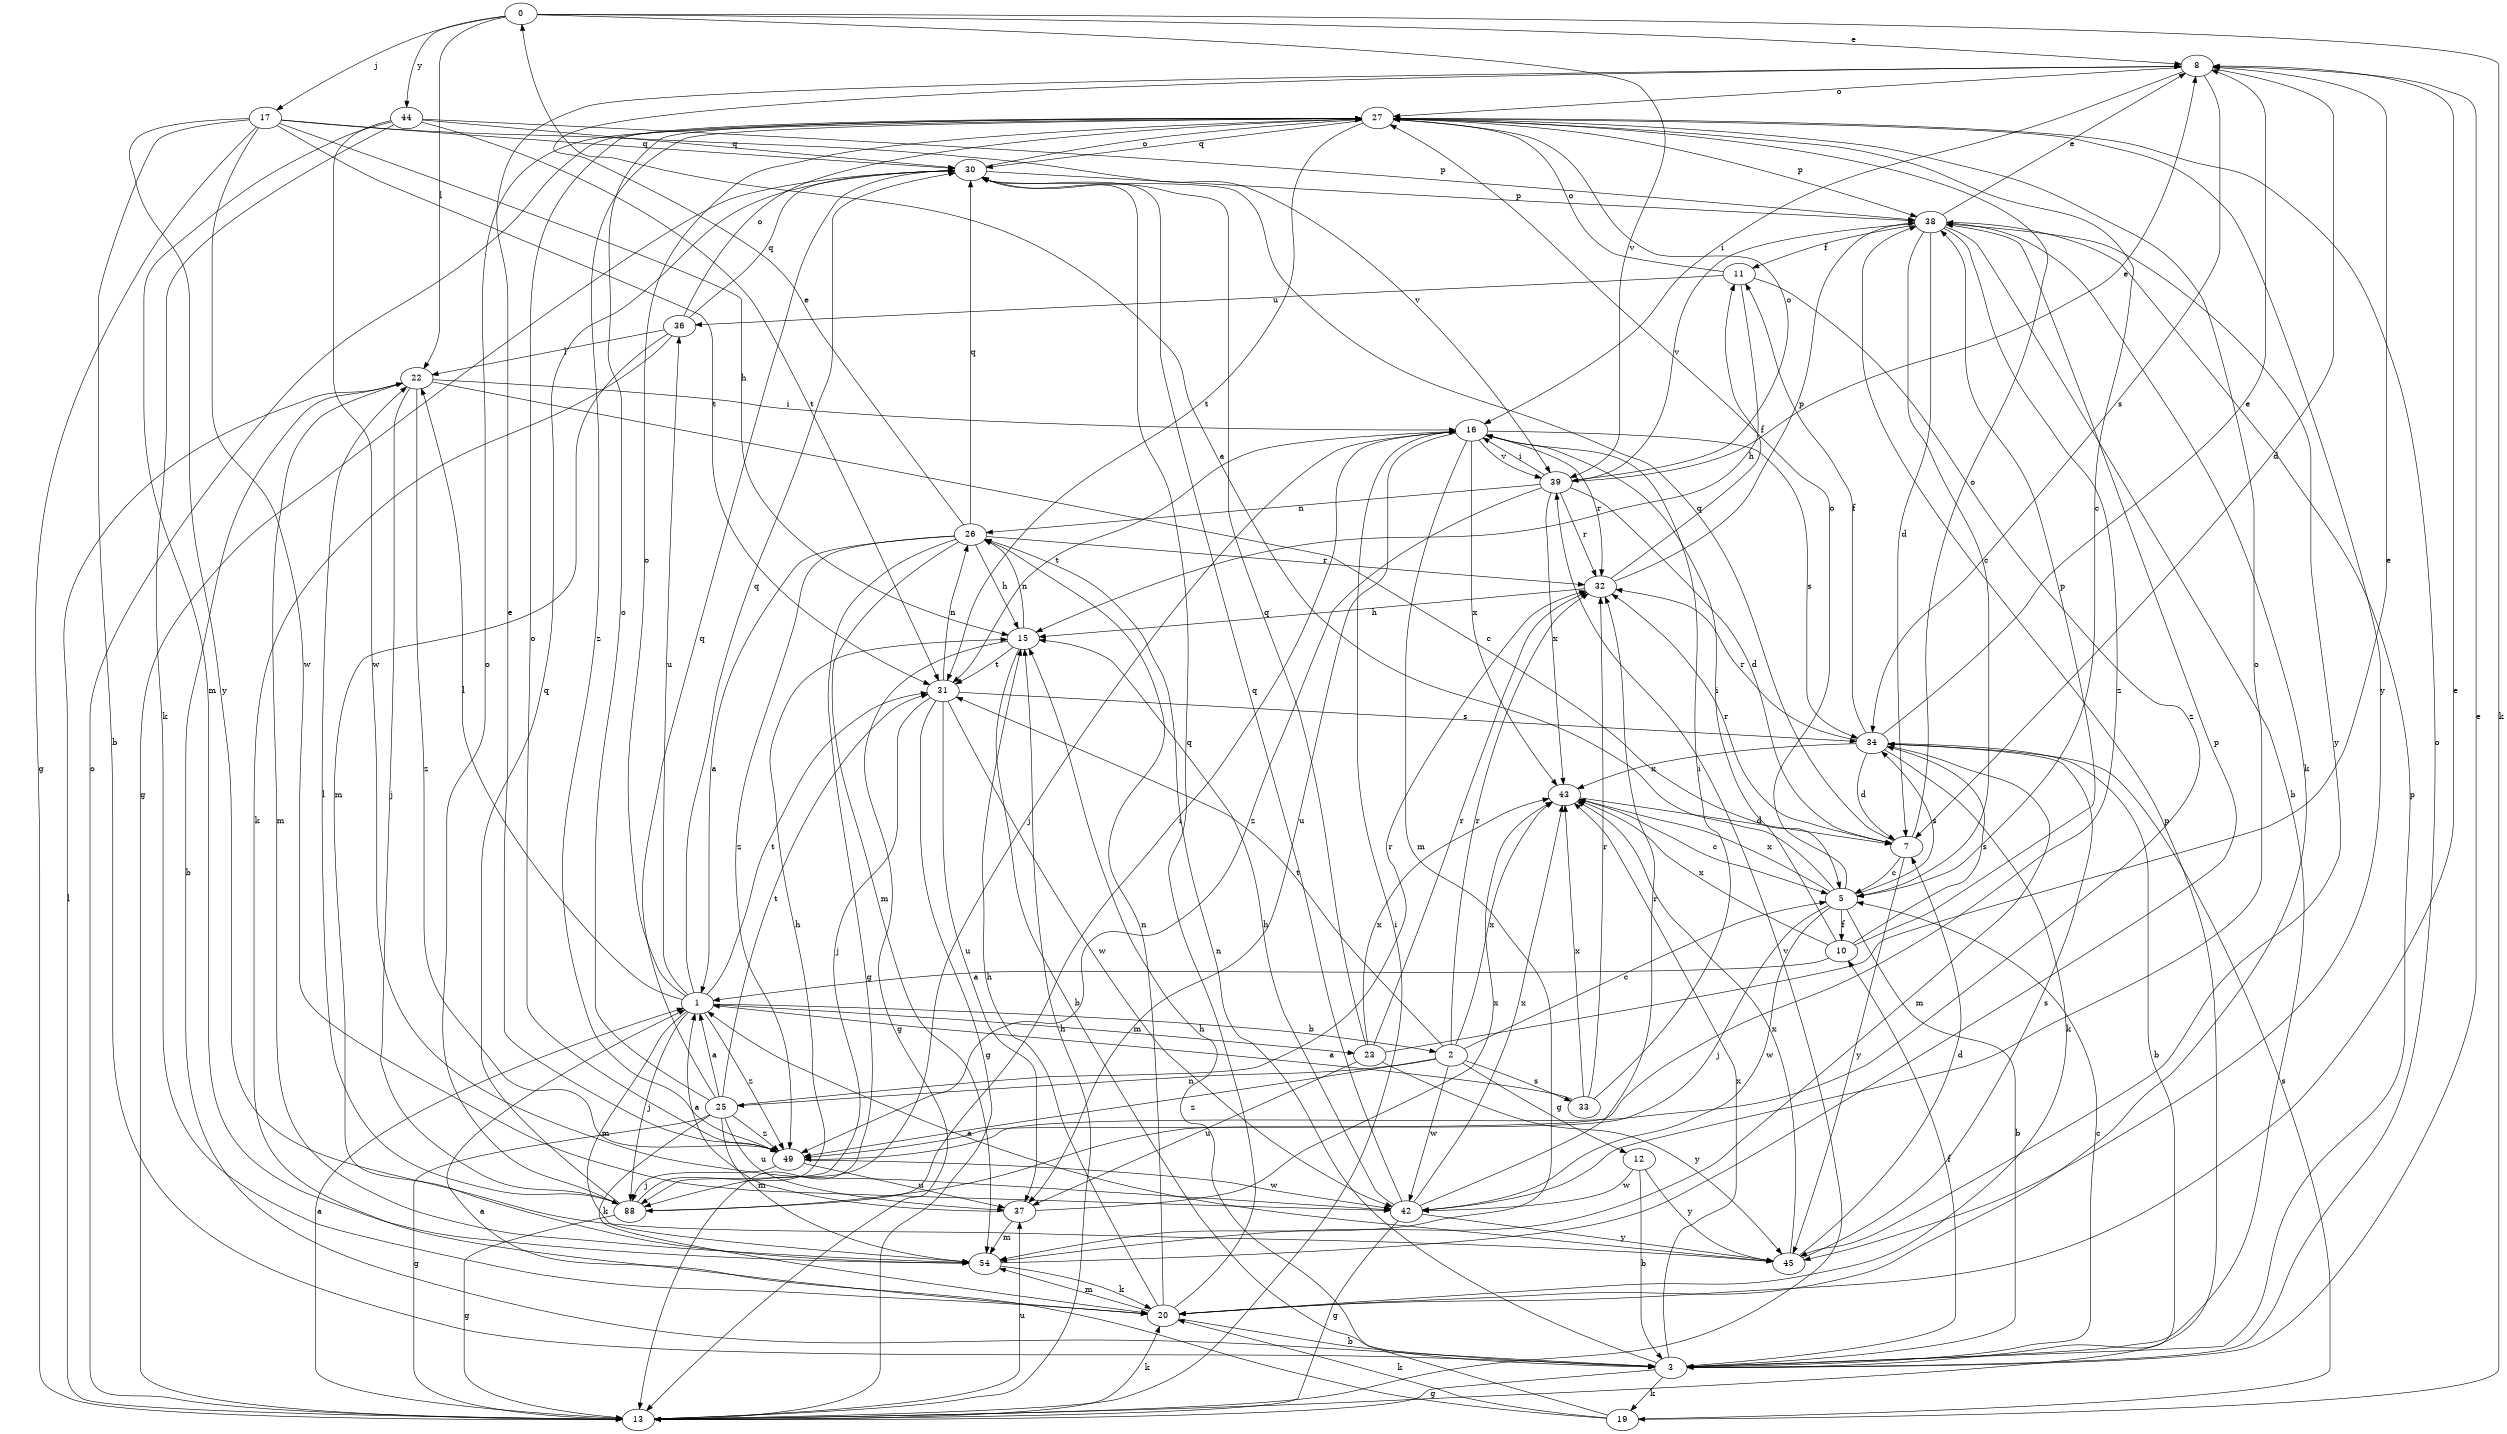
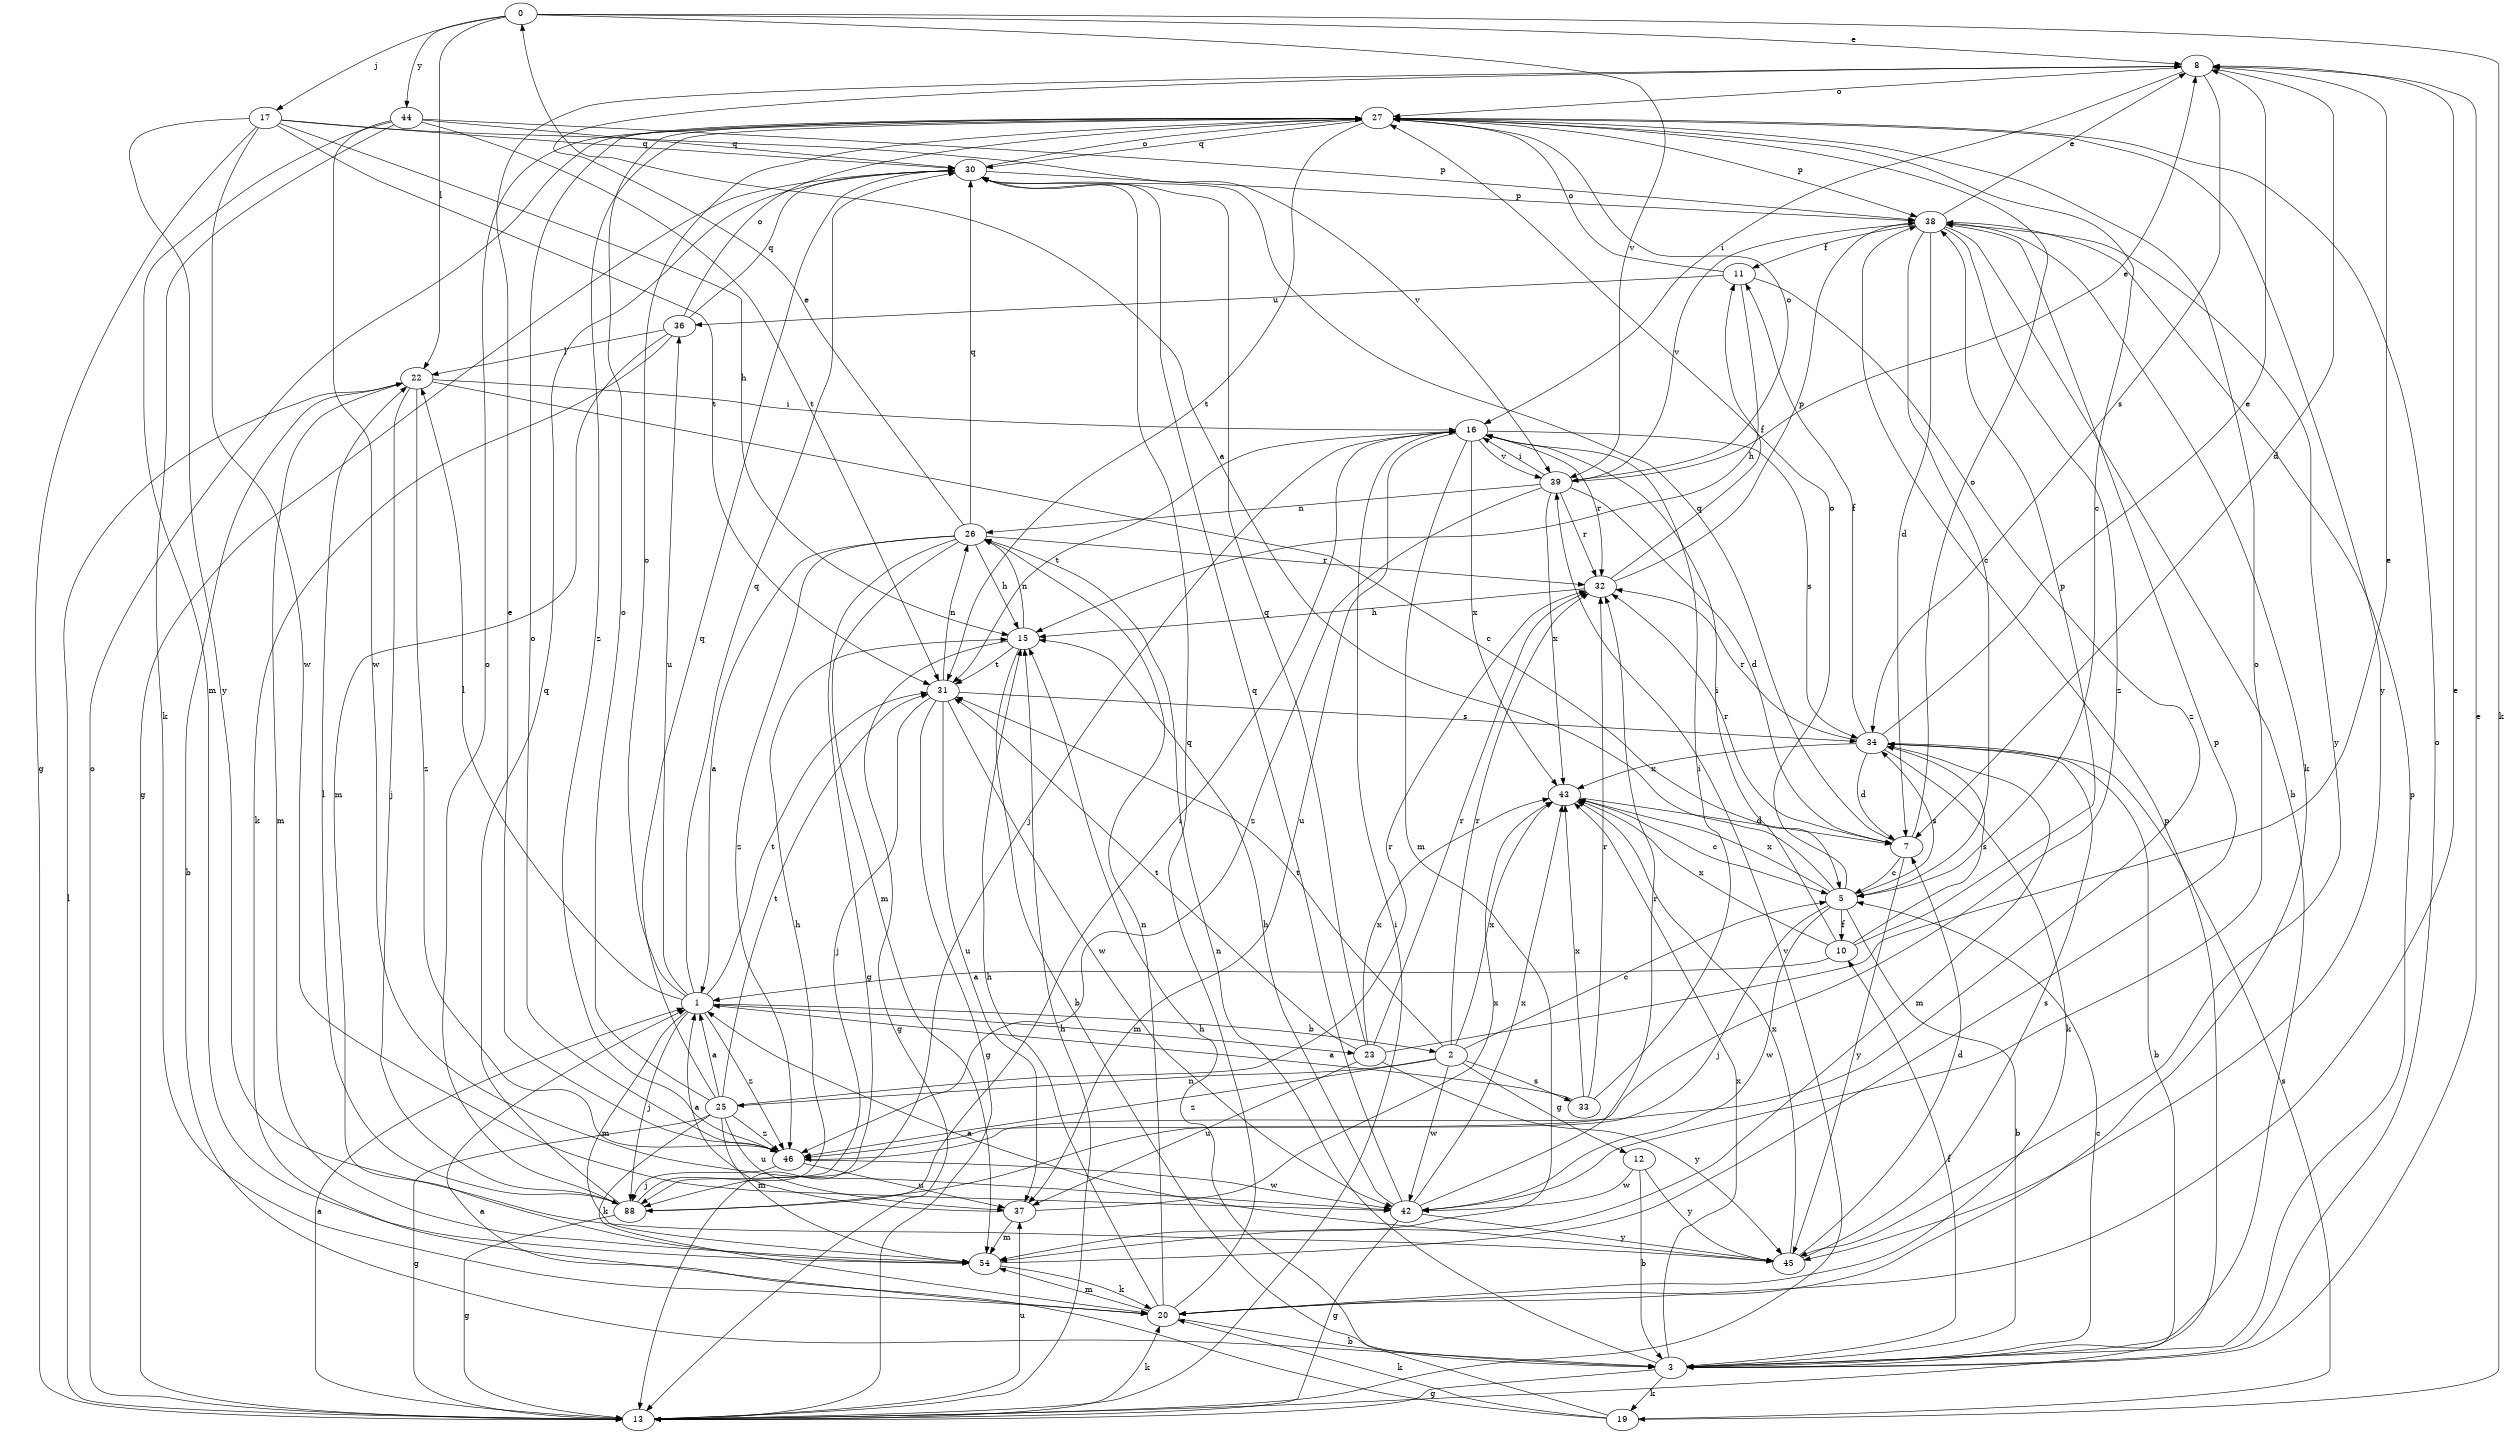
none -> (1156, 878)
(789, 1160) -> (789, 1160)
(311, 1285) -> none
